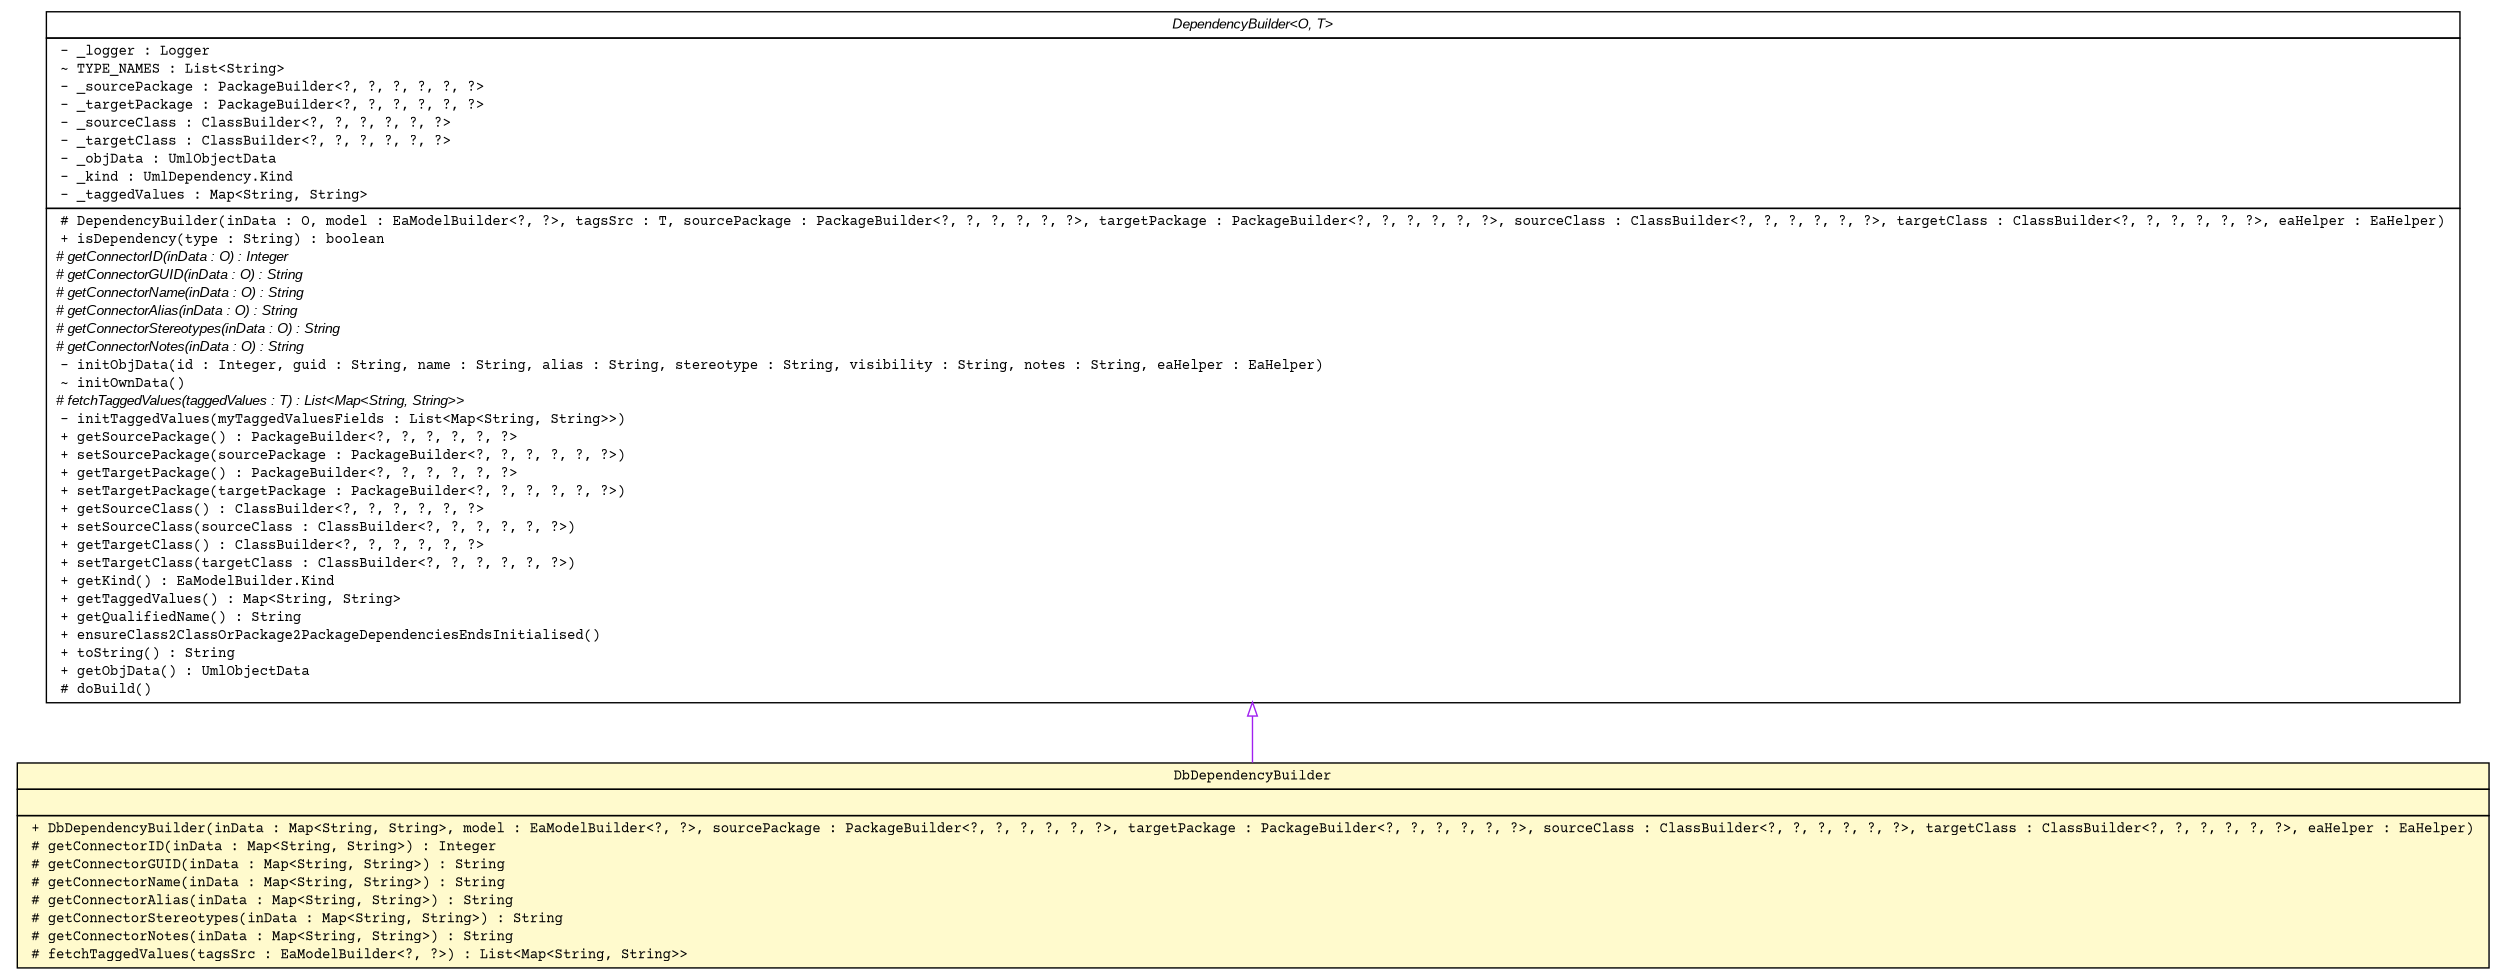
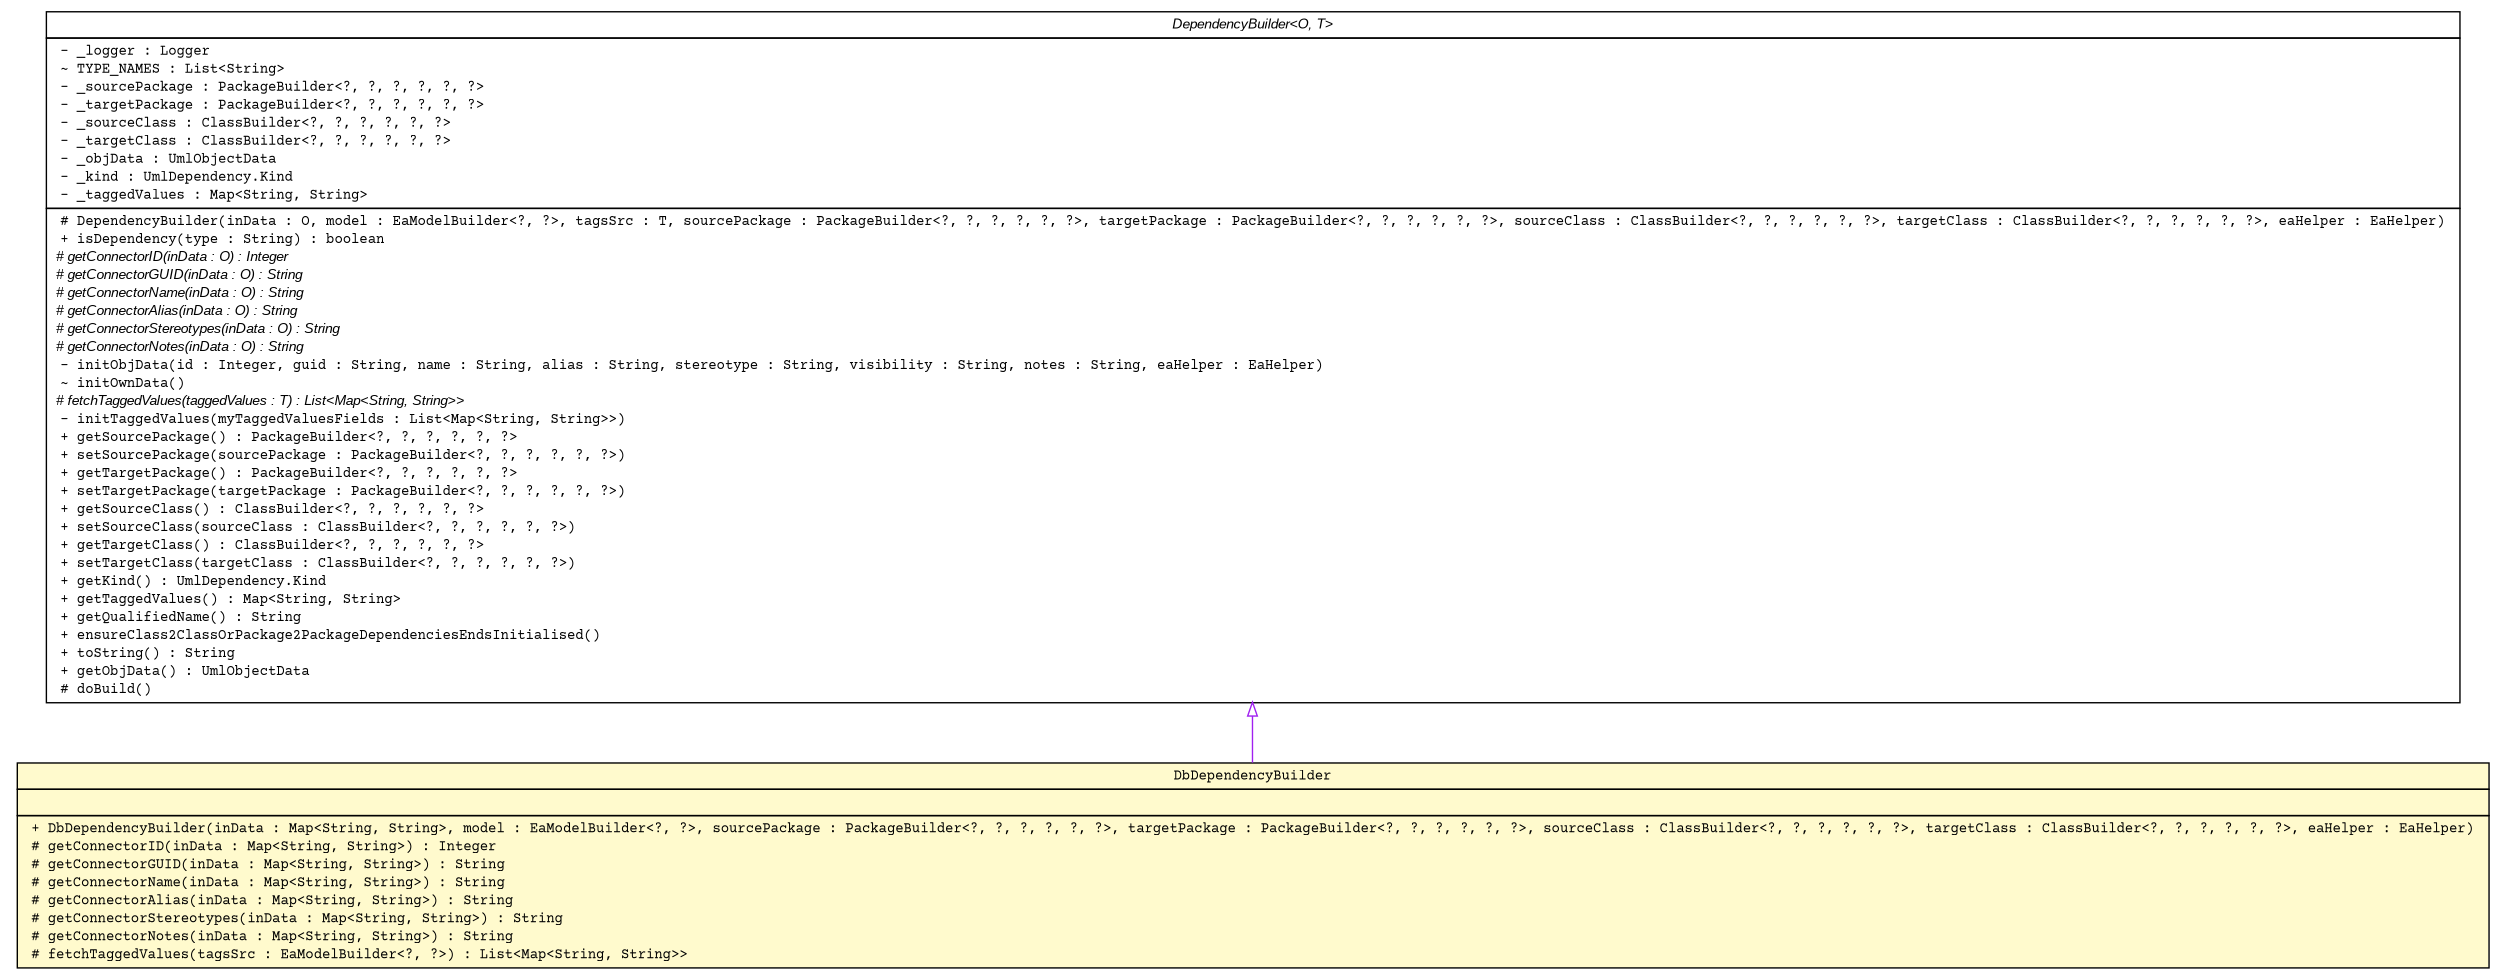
(198, 581) -> (194, 581)
